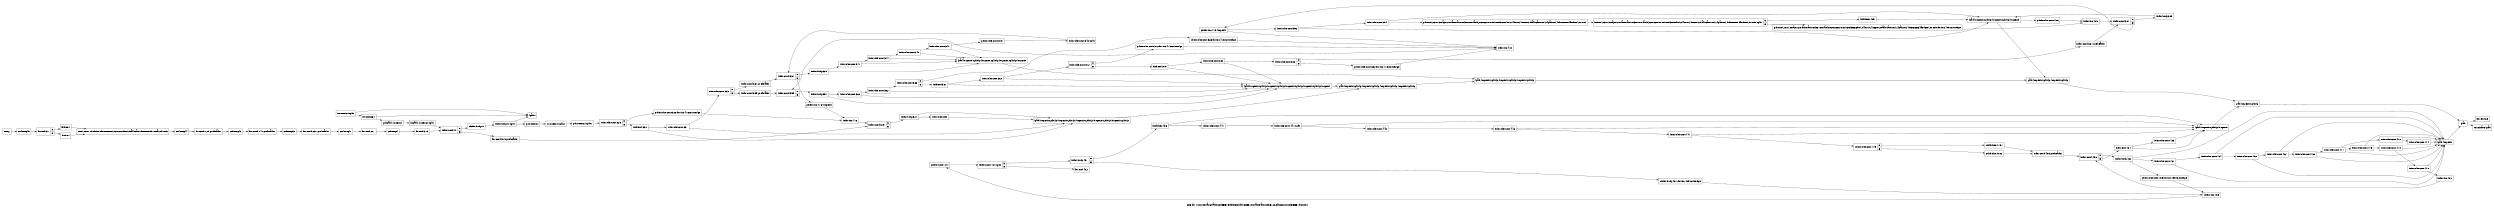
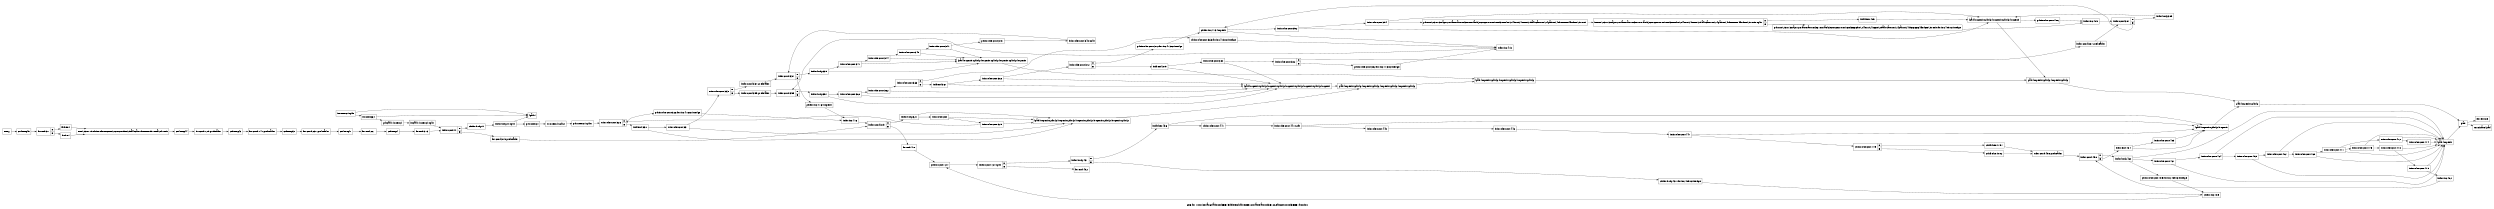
(1339, 47) -> (1180, 39)
none -> (992, 124)
(1854, 127) -> none
none -> (909, 148)
